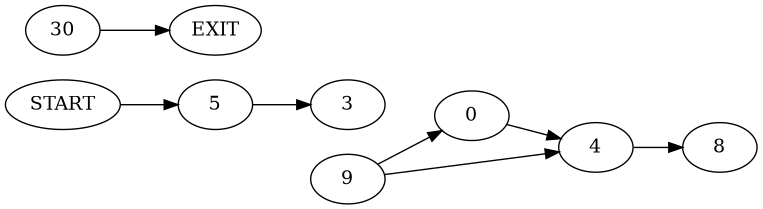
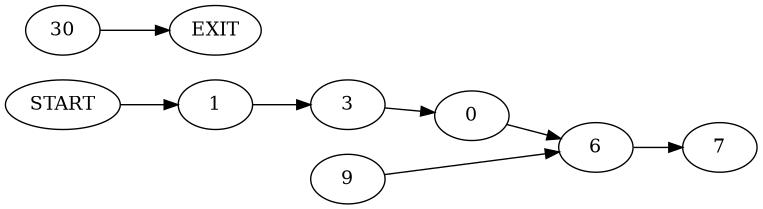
(215, 105) -> (215, 105)
(596, 147) -> (596, 147)
(720, 147) -> (720, 147)
(404, 151) -> (403, 110)
